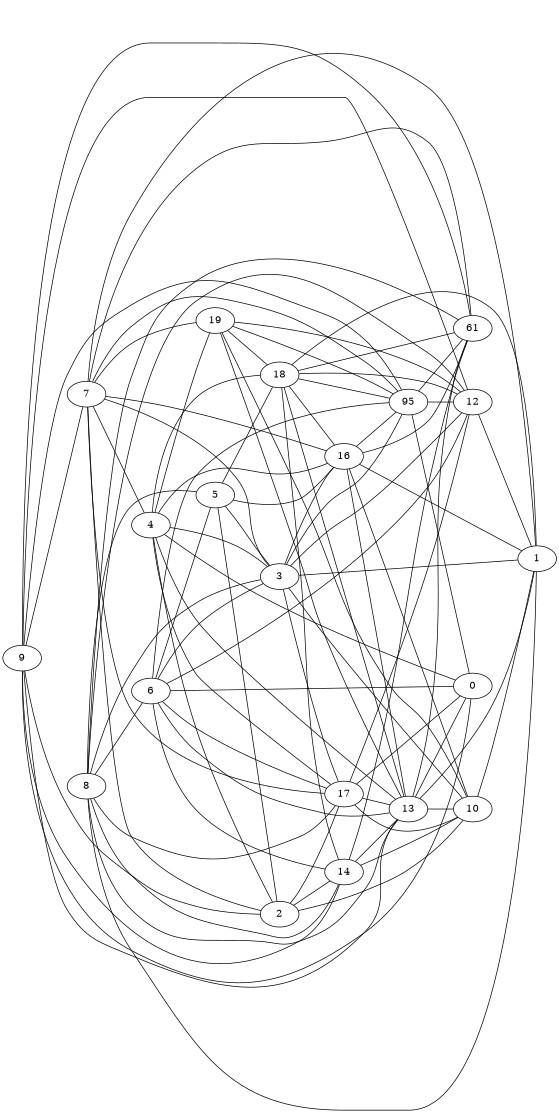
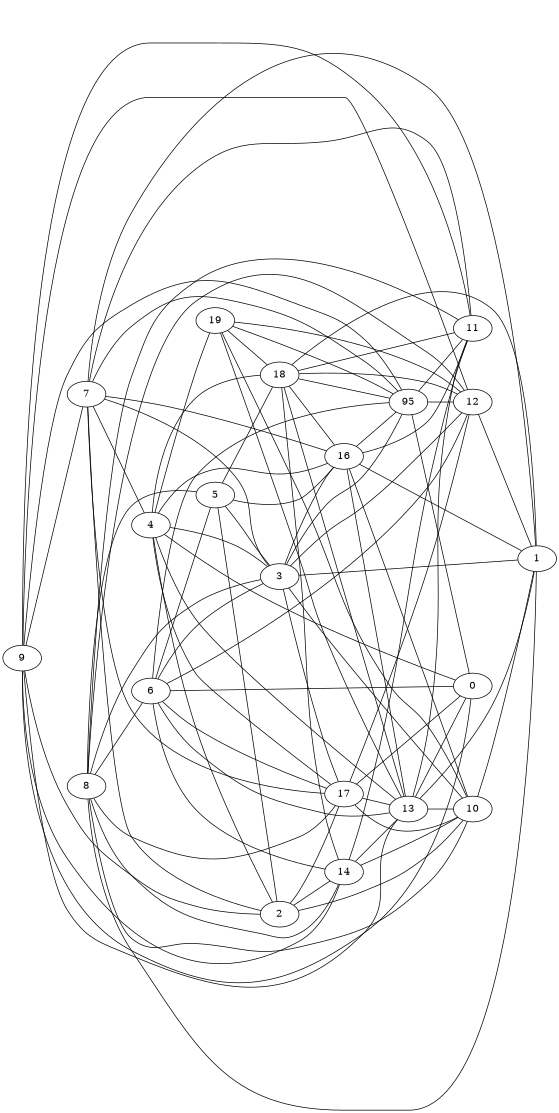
(473, 328) -> (473, 328)
(138, 340) -> none
(232, 940) -> (250, 951)
